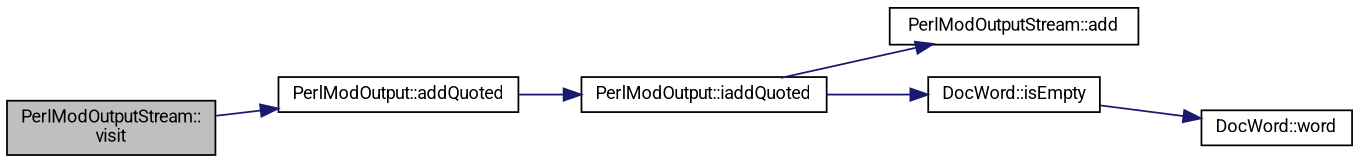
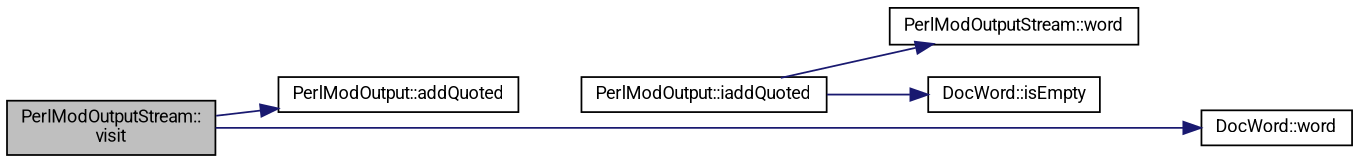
(1014, 26) -> (1014, 26)
(541, 95) -> none
(1142, 111) -> (699, 128)
